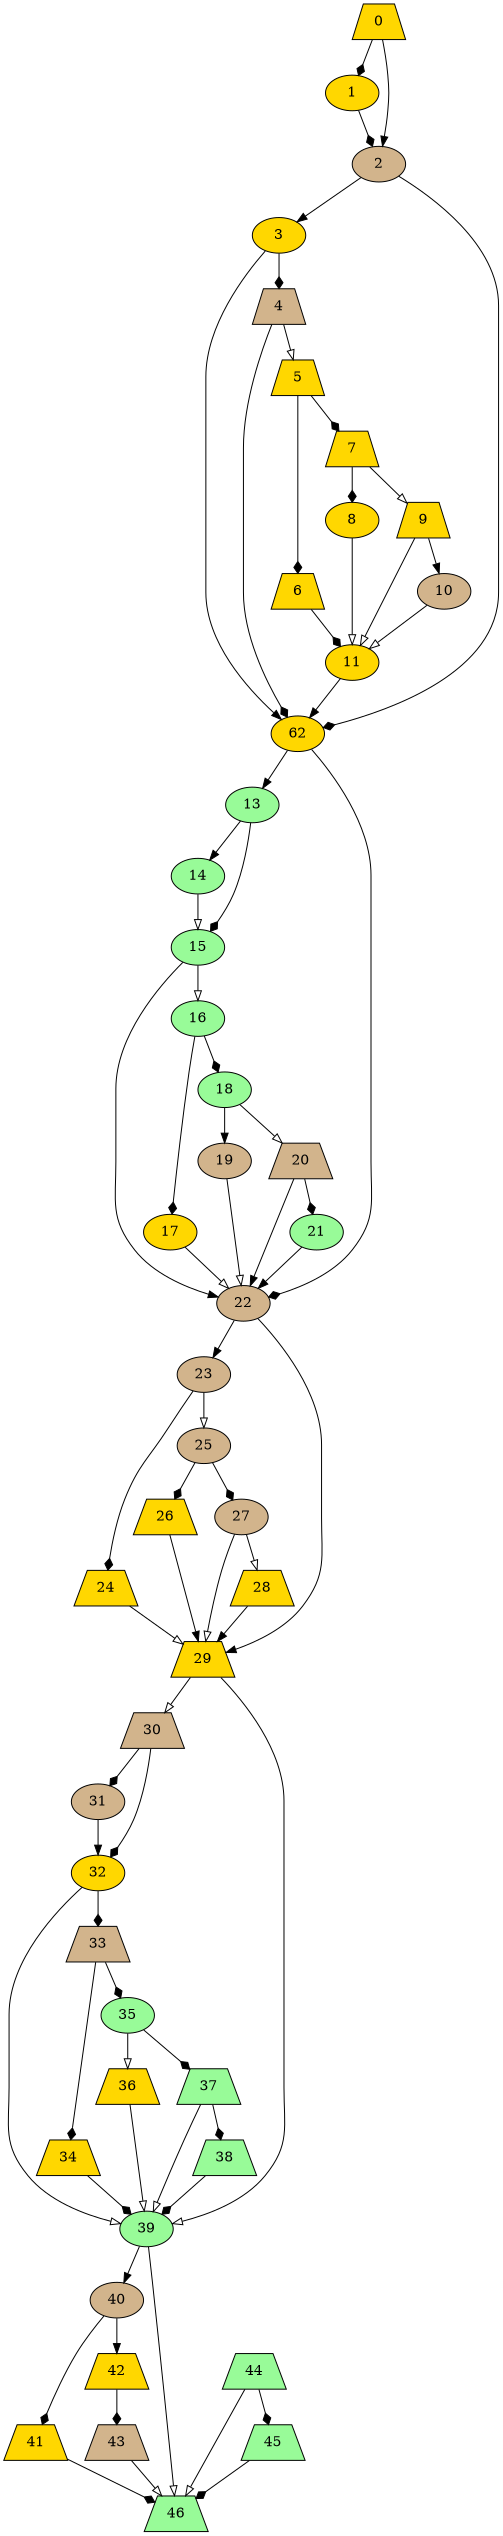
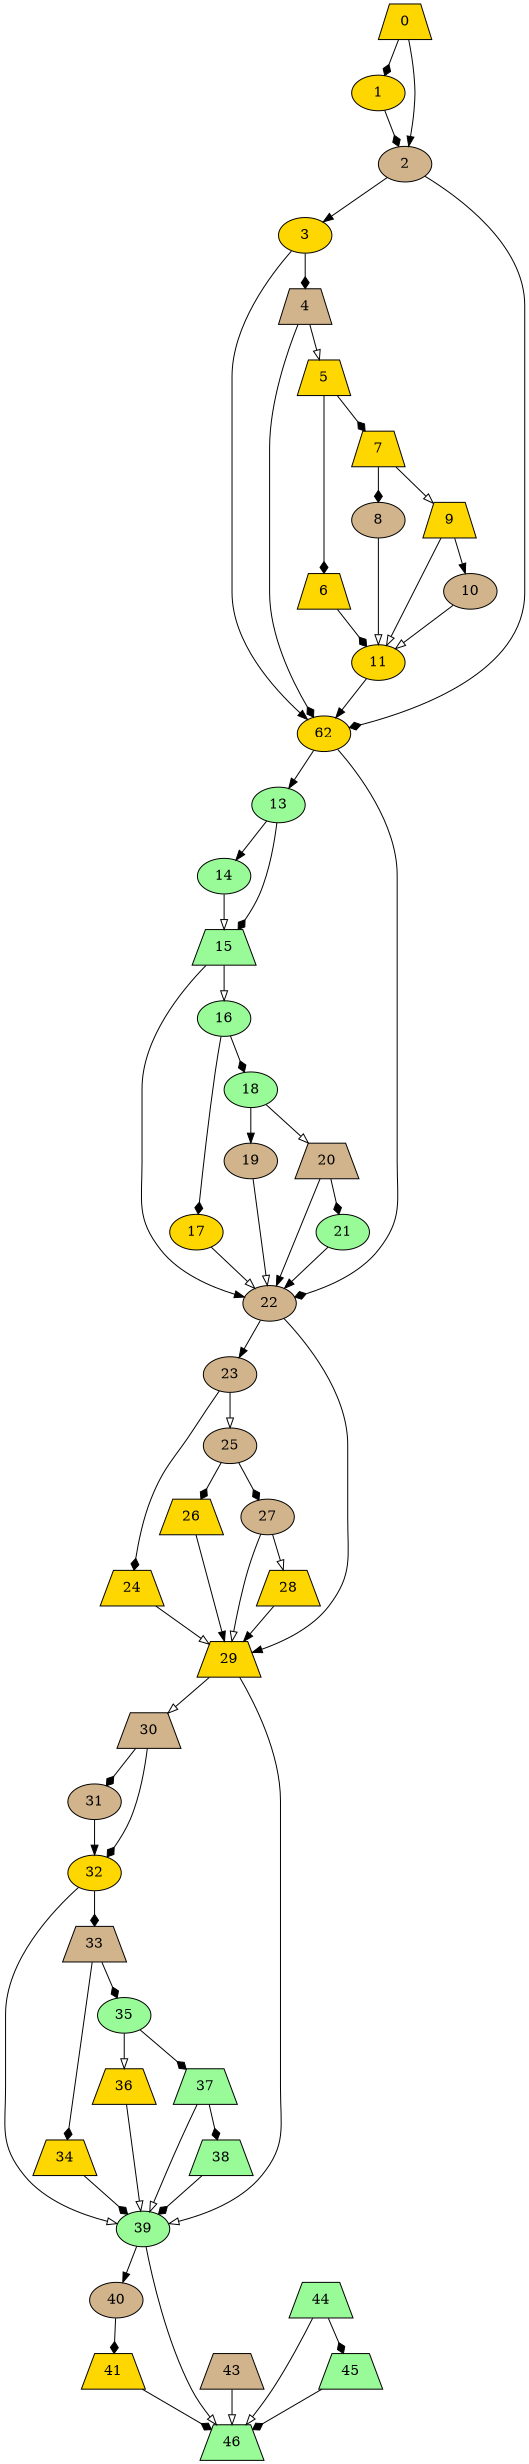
(352, 520) -> (378, 520)
(198, 947) -> (224, 947)
(117, 2371) -> none
